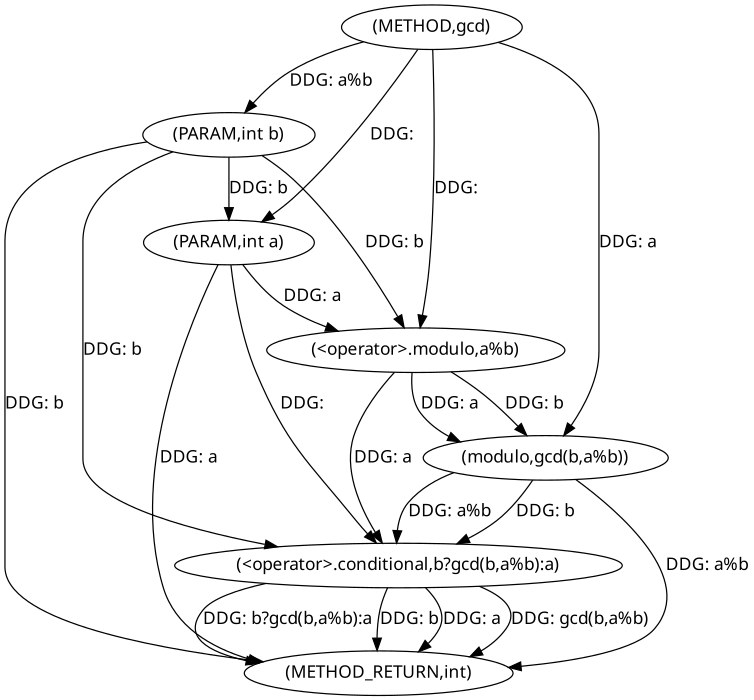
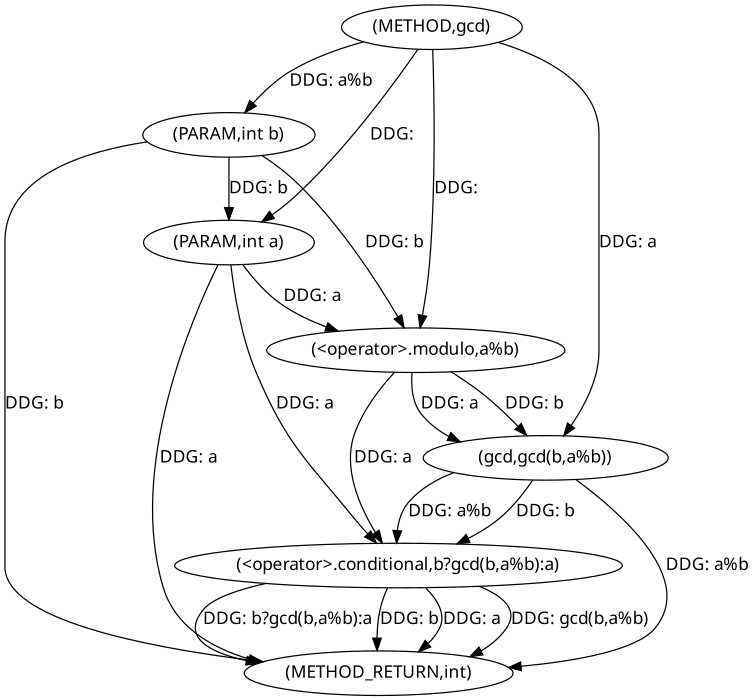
(83, 388) -> none
(305, 404) -> (305, 404)
(546, 458) -> (546, 458)
